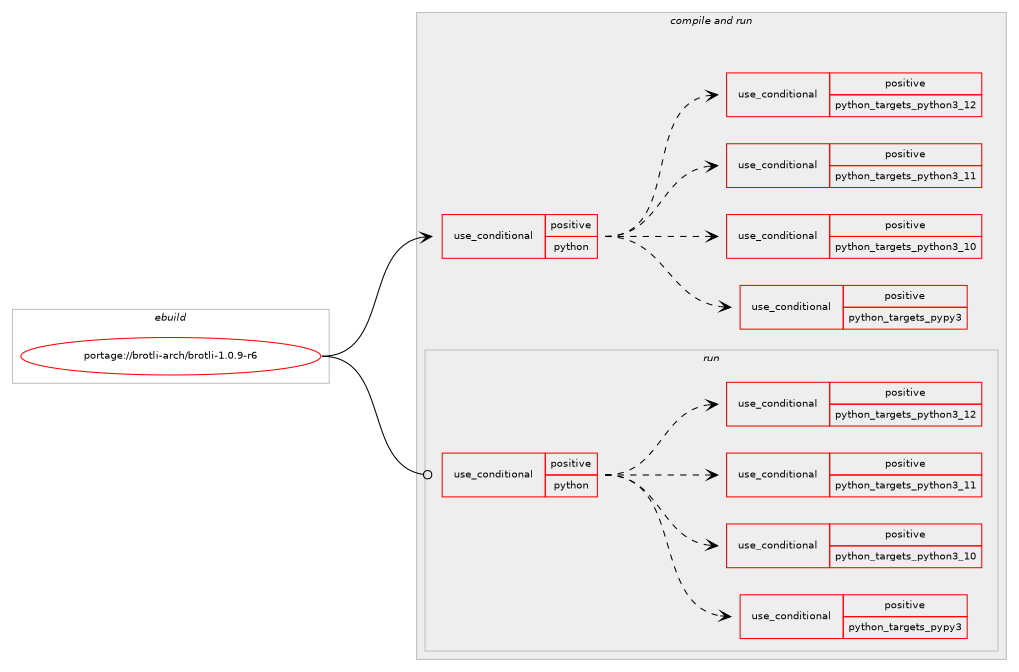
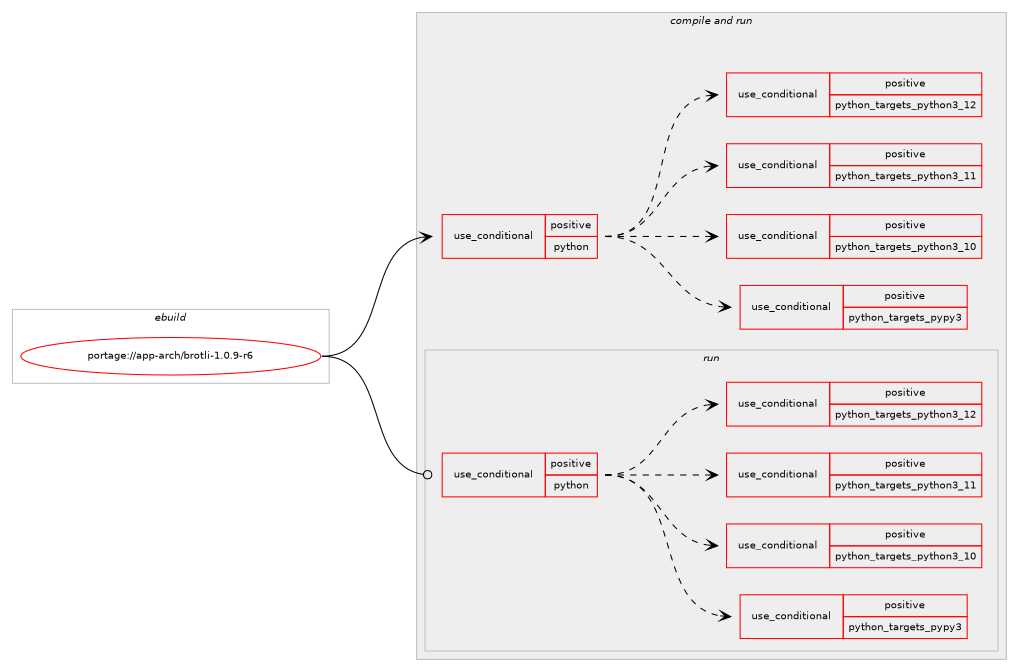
(171, 356) -> (171, 356)
